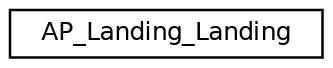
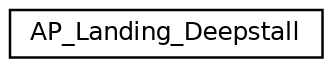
(166, 34) -> (166, 34)
